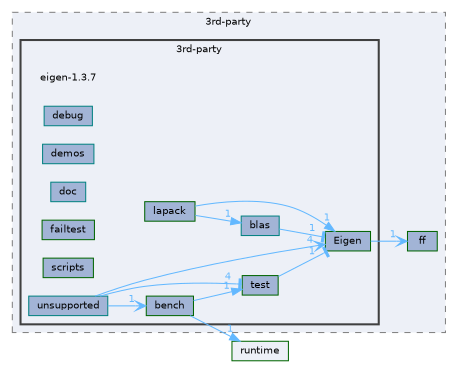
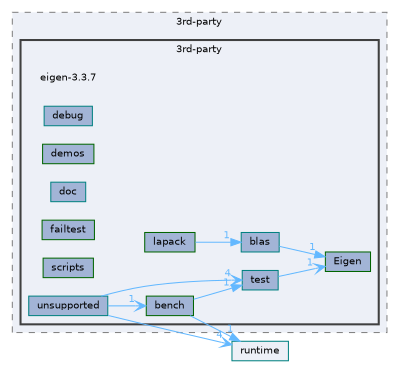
(68, 78) -> (68, 78)
(68, 154) -> (68, 154)
(263, 202) -> none
(300, 233) -> (297, 250)
(422, 241) -> none
(301, 265) -> (297, 273)
(204, 266) -> (165, 329)
(168, 284) -> (166, 284)
(260, 285) -> (260, 280)
(260, 351) -> (260, 351)
